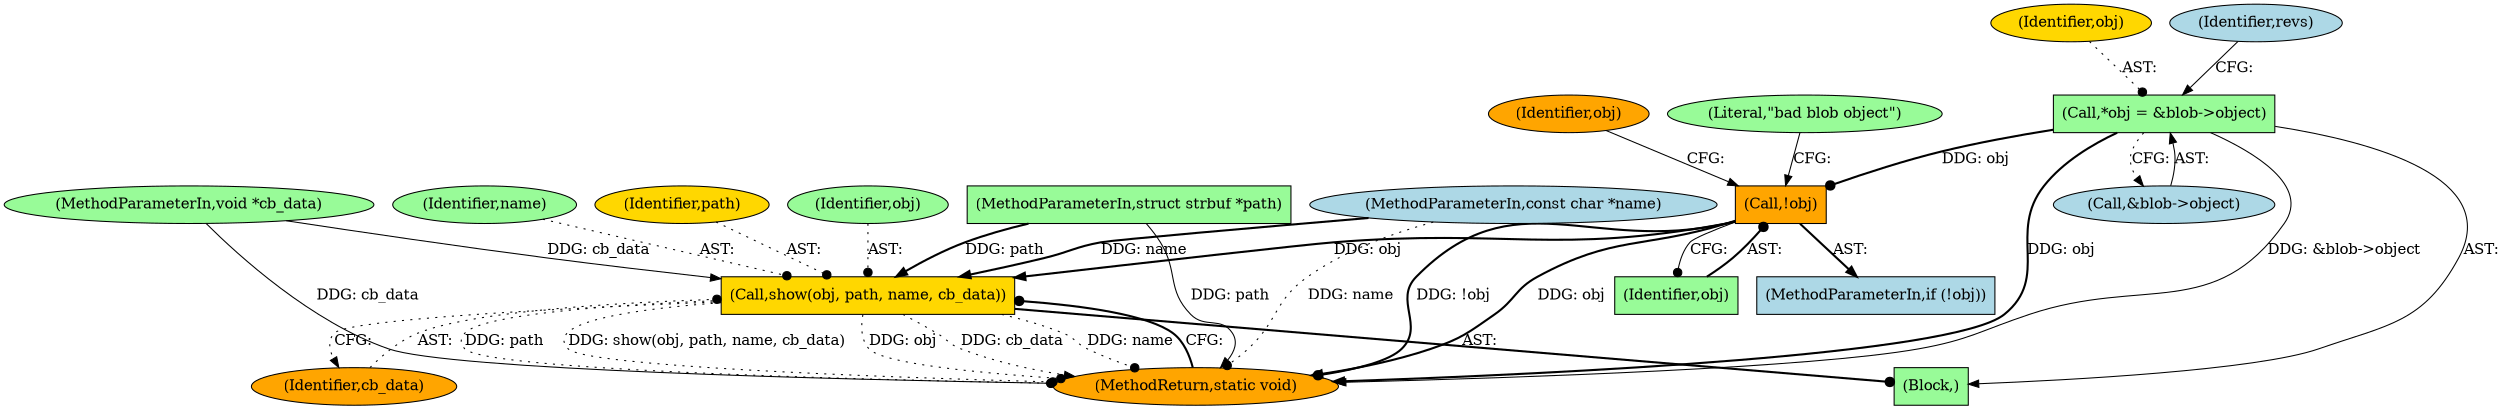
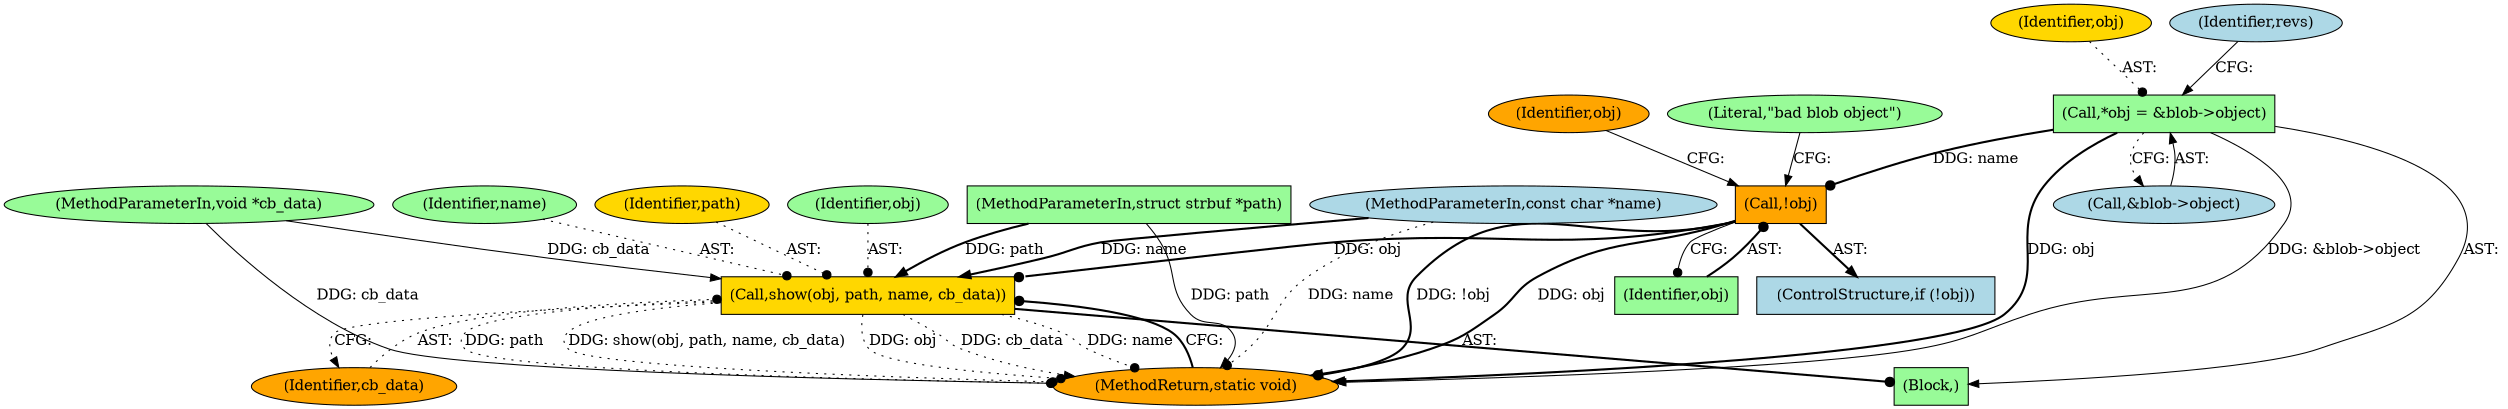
(1976, 159) -> (1976, 159)
(1416, 238) -> (1416, 238)
(1876, 296) -> (1876, 296)
